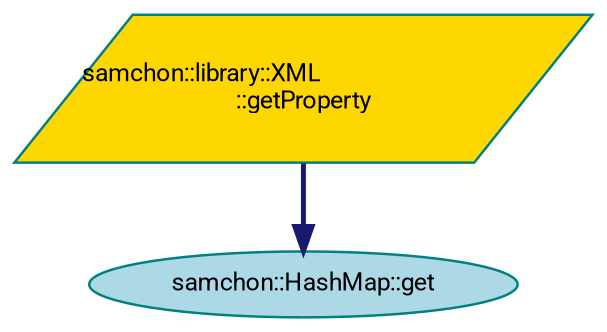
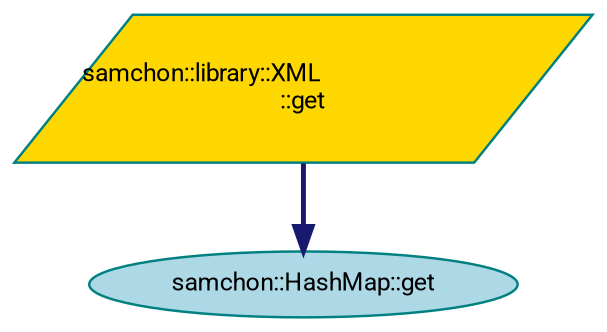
(303, 89) -> (303, 89)
